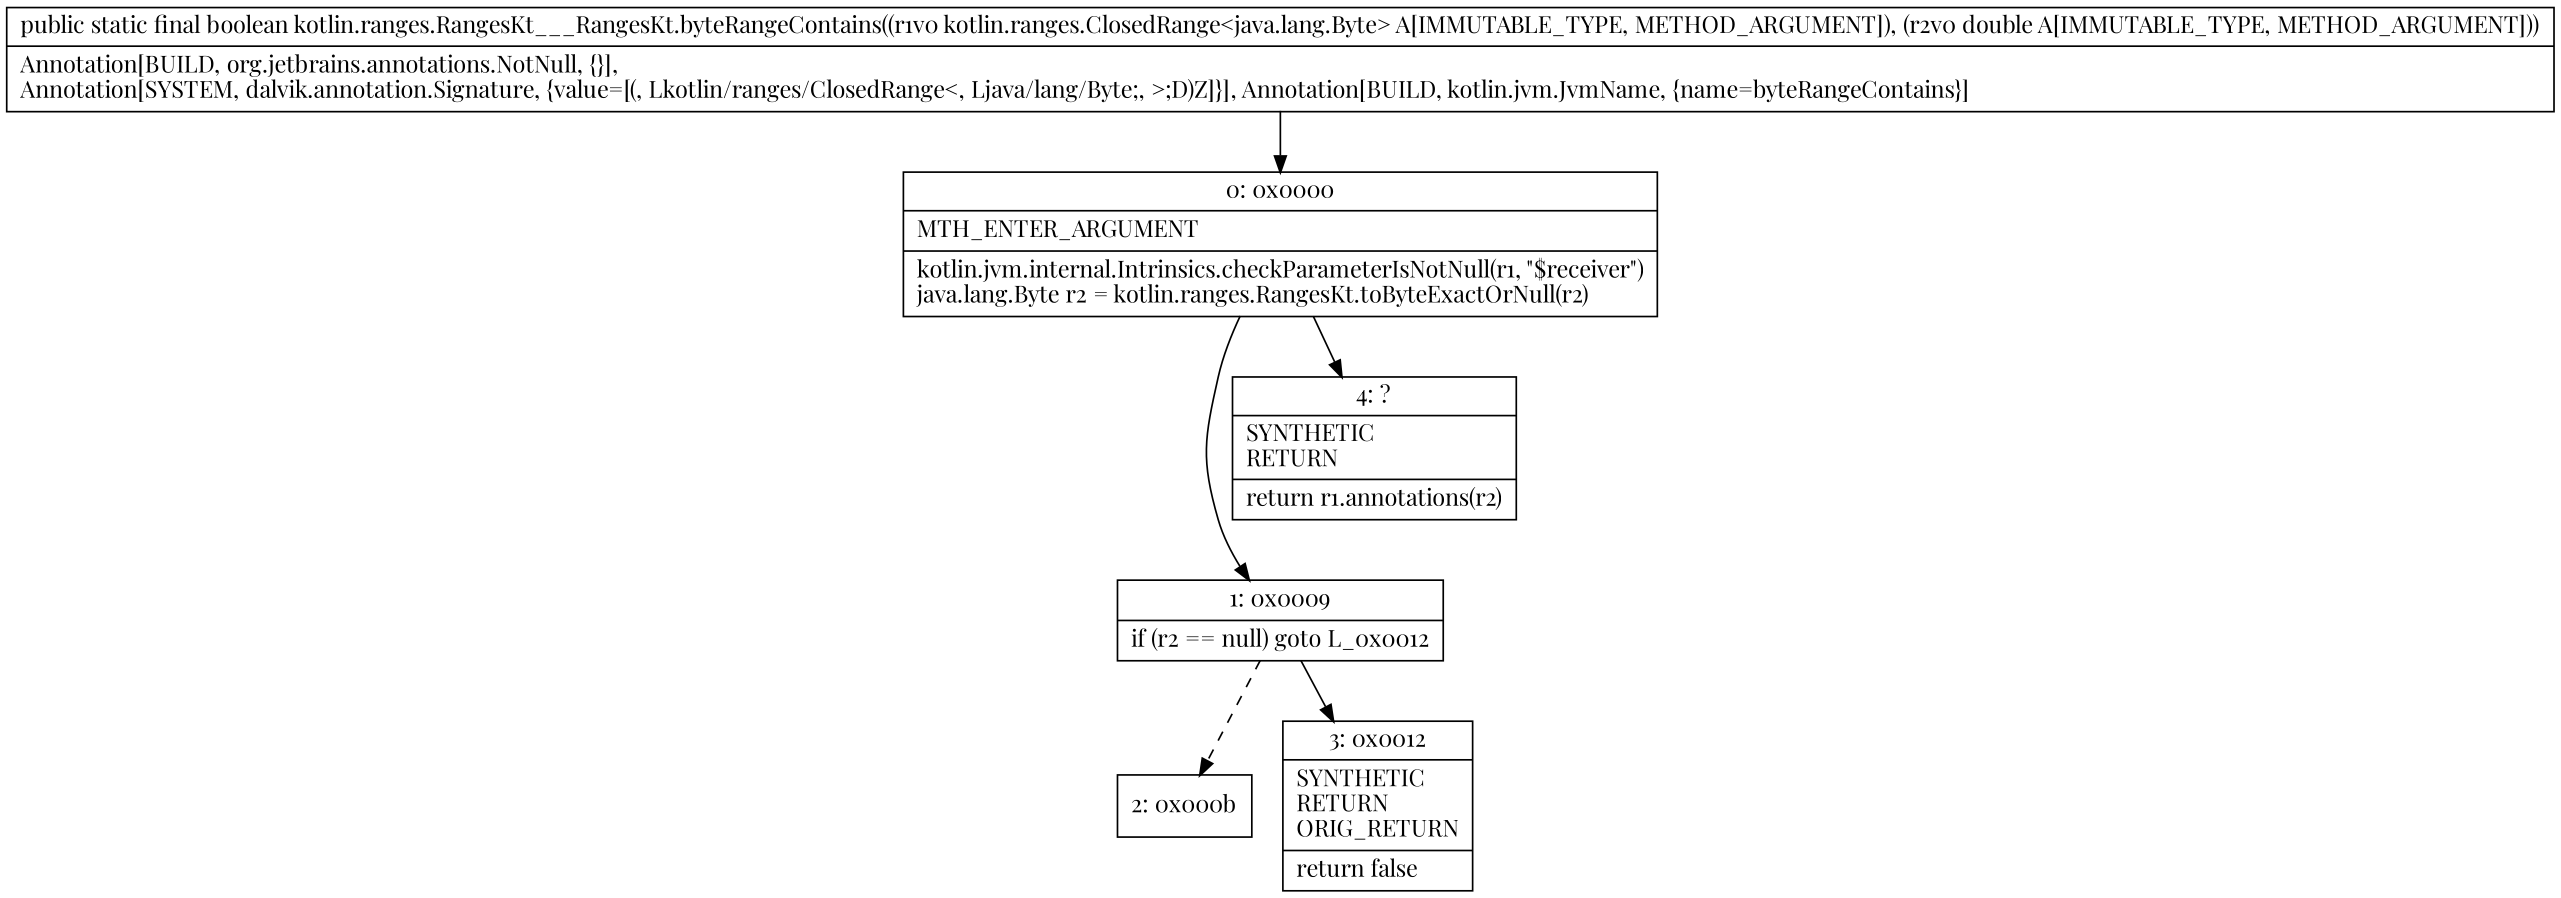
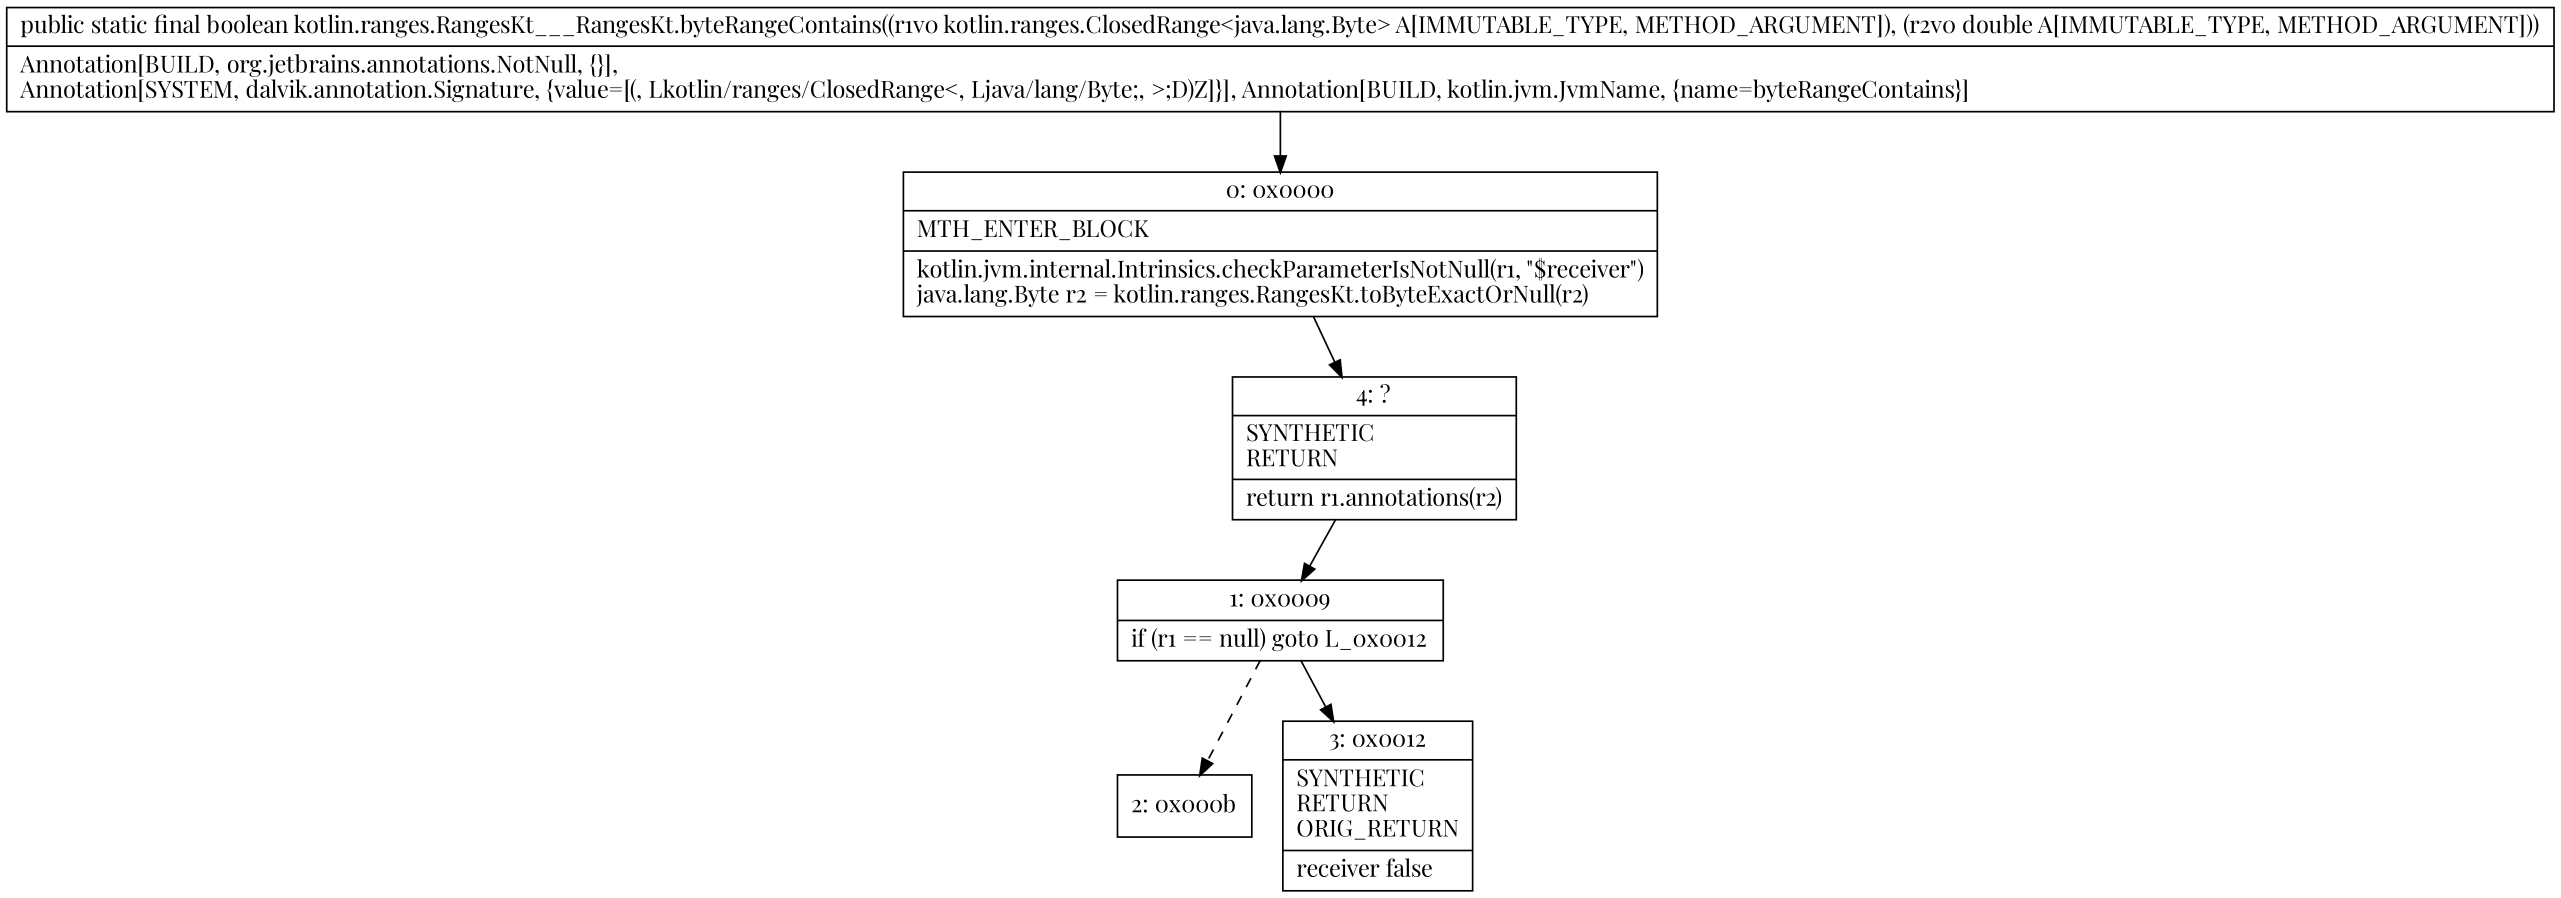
(1059, 230) -> (1034, 230)
(1207, 442) -> (1323, 543)
(1280, 640) -> (1280, 640)
(1358, 870) -> (1365, 870)
